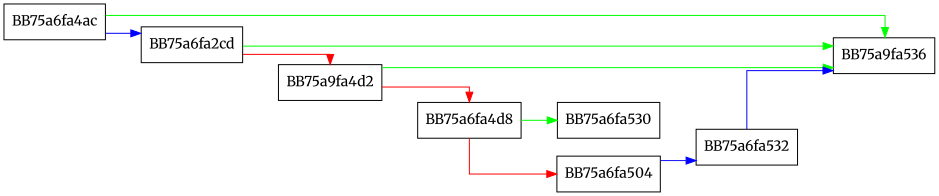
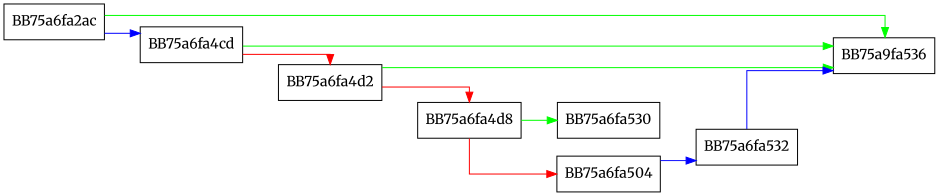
(55, 22) -> (54, 22)
(192, 45) -> (191, 45)
(330, 83) -> (330, 83)
